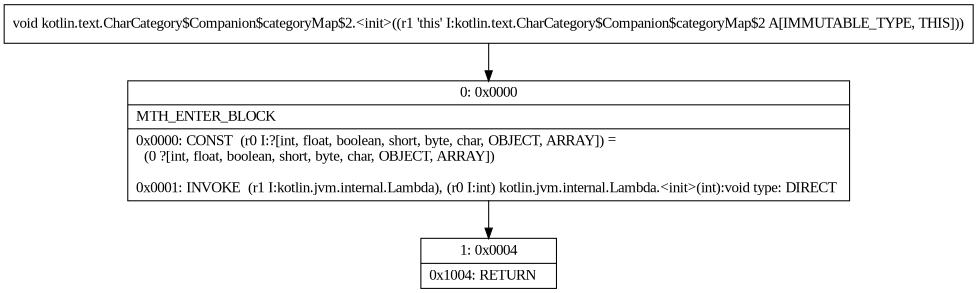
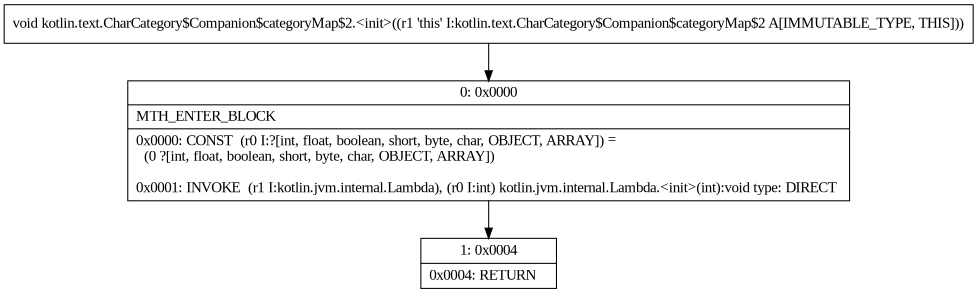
(489, 275) -> (489, 275)
